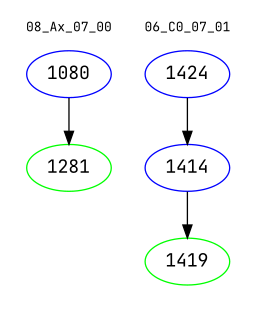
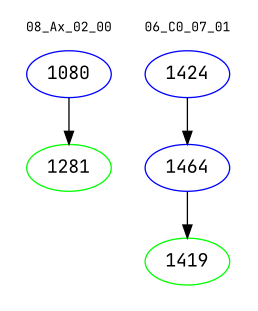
(70, 28) -> (70, 28)
(187, 168) -> (187, 168)
